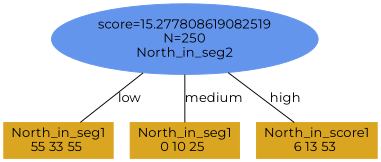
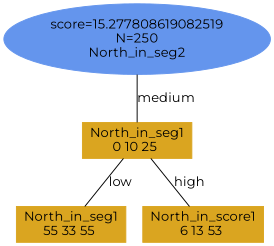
(112, 98) -> (104, 182)
(261, 98) -> (170, 182)
